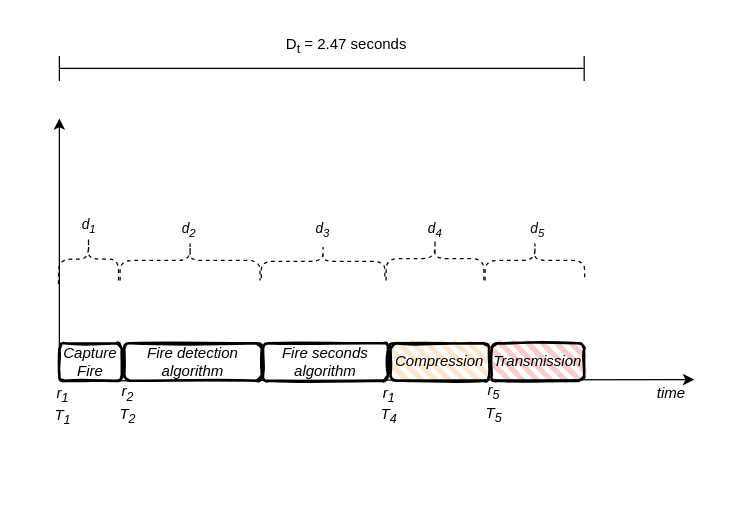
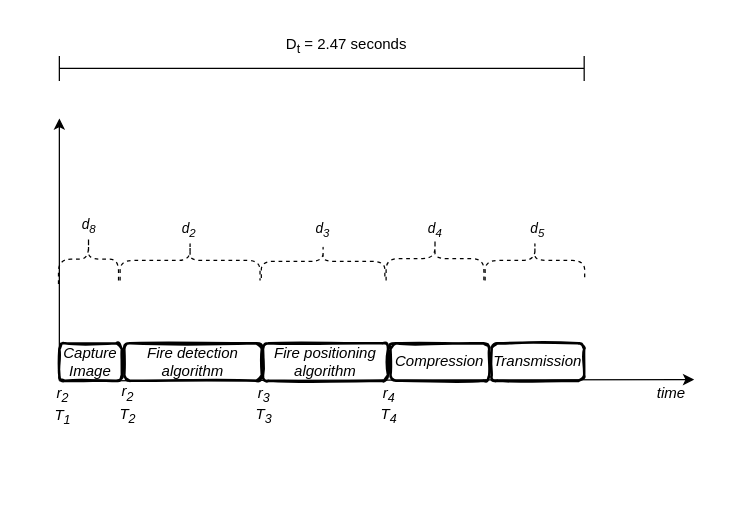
(89, 226) -> (89, 226)
(91, 362) -> (91, 362)
(326, 362) -> (326, 362)
(440, 362) -> (440, 362)
(538, 362) -> (538, 362)
(494, 403) -> none
(63, 406) -> (63, 406)
none -> (264, 434)
(389, 434) -> (389, 434)
